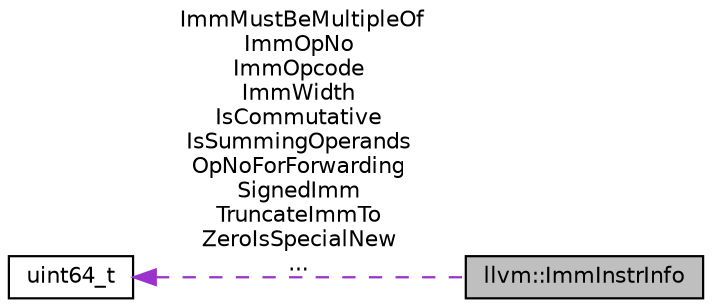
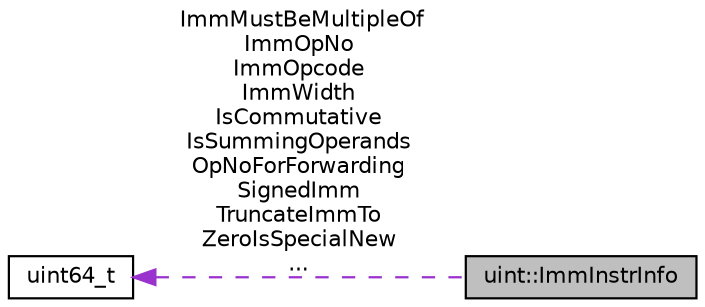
(584, 277) -> (581, 277)
